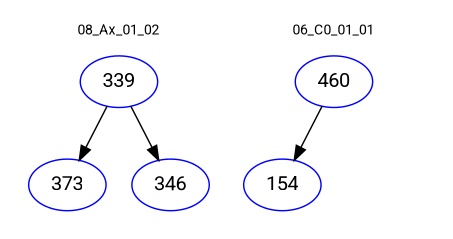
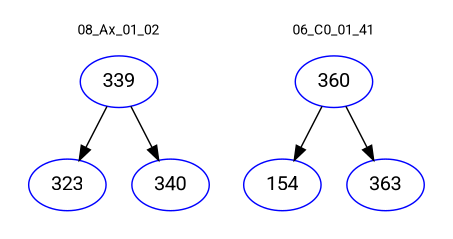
(334, 31) -> (334, 31)
(334, 82) -> (334, 82)
(67, 185) -> (67, 185)
(171, 185) -> (171, 185)
none -> (386, 185)
